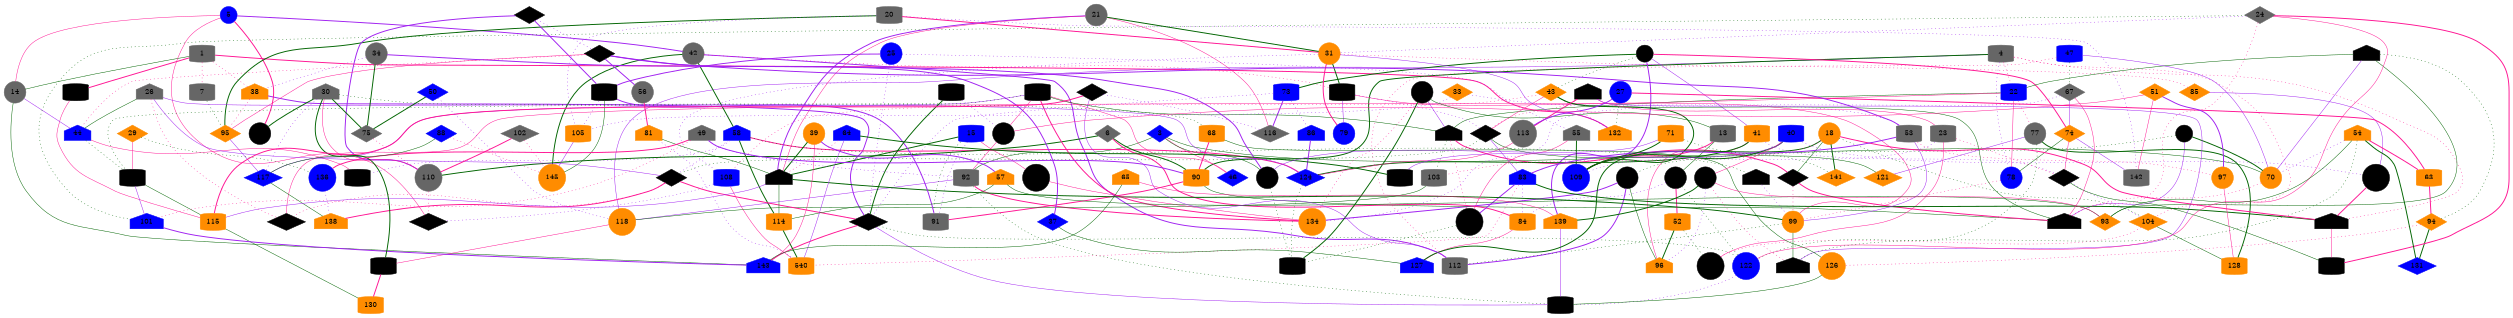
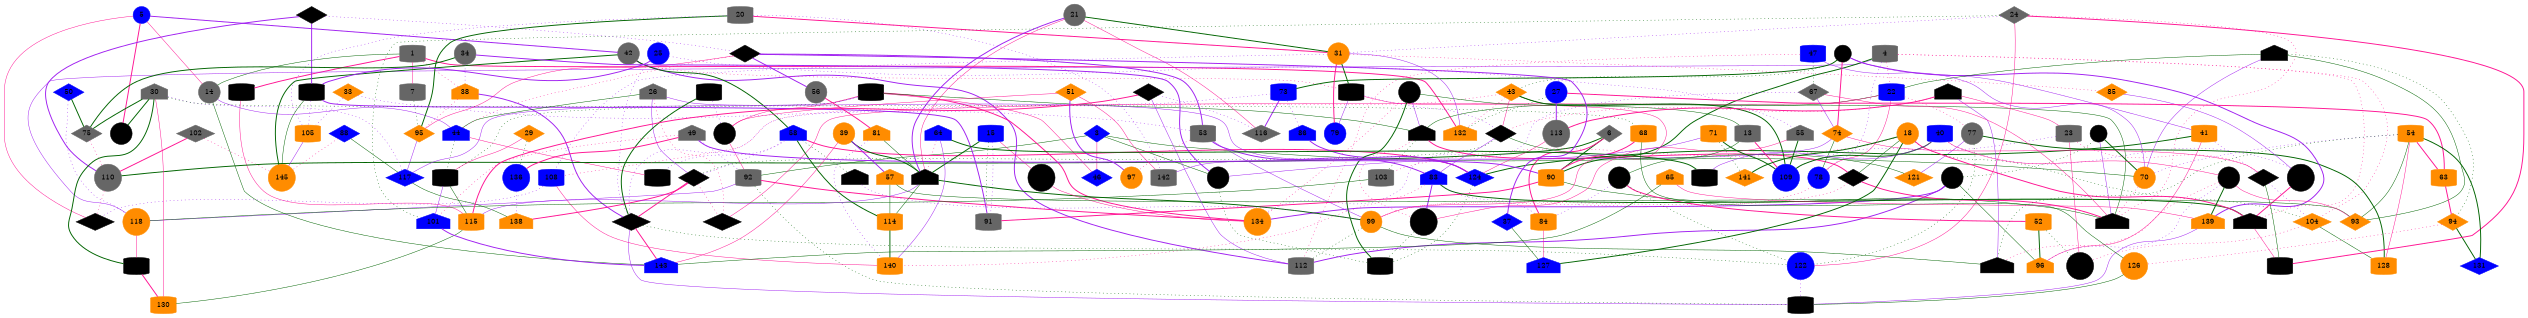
(202, 72) -> (413, 75)
(2357, 134) -> (2411, 134)
(334, 149) -> (163, 198)
(2229, 223) -> (2400, 200)
(801, 266) -> (890, 266)
